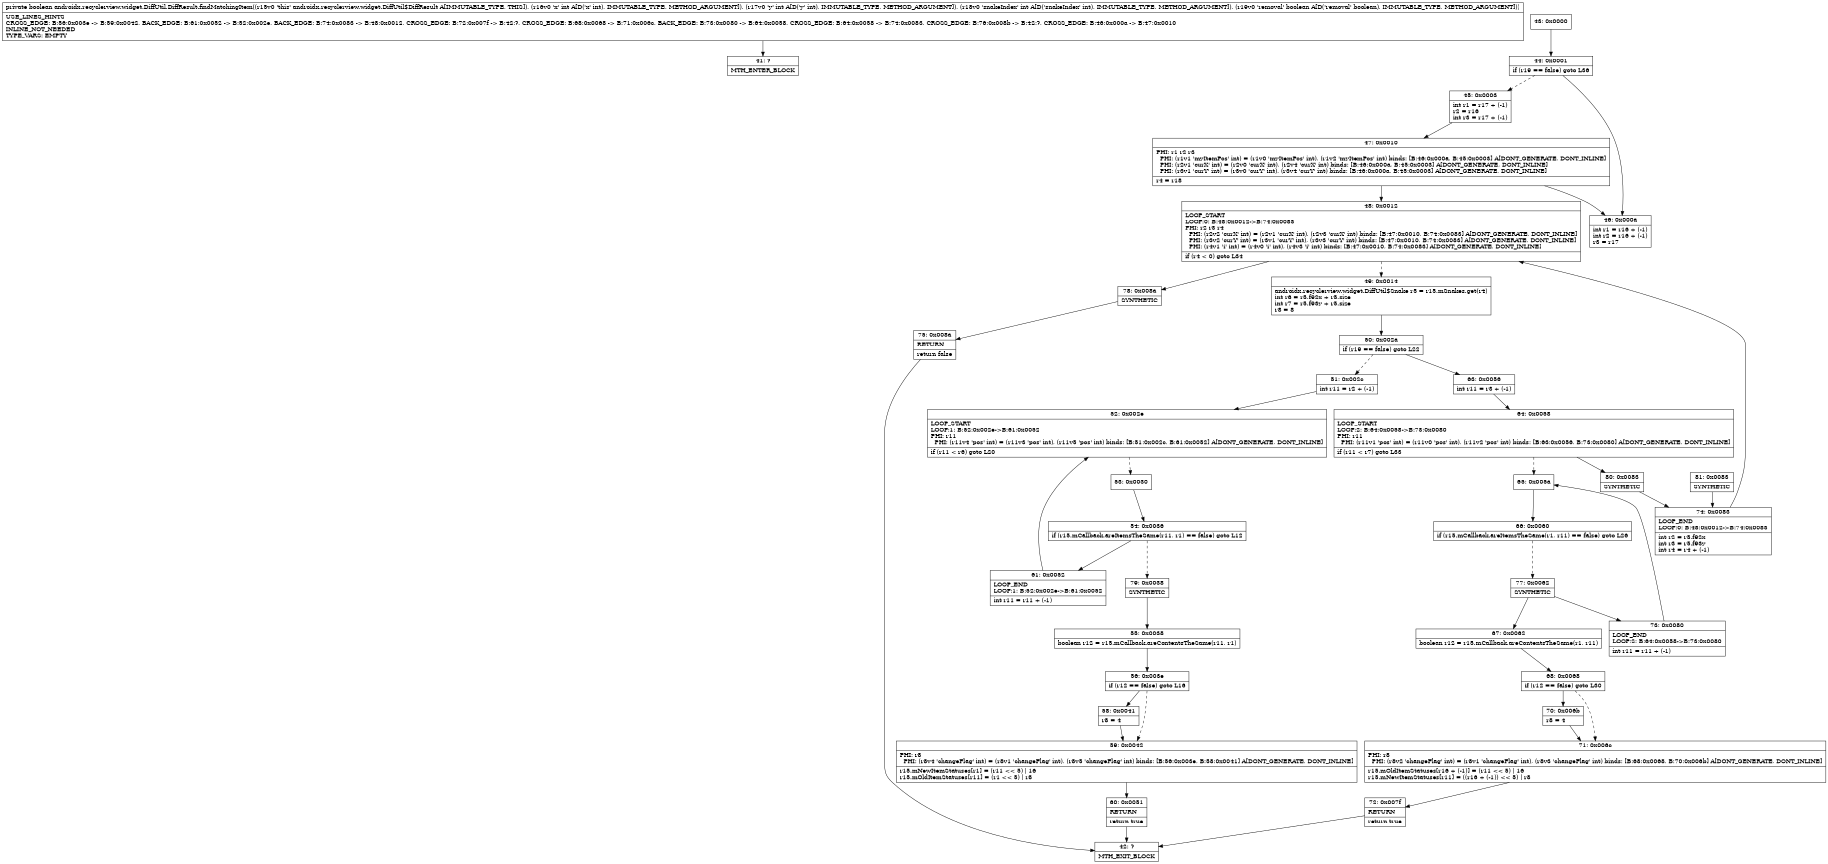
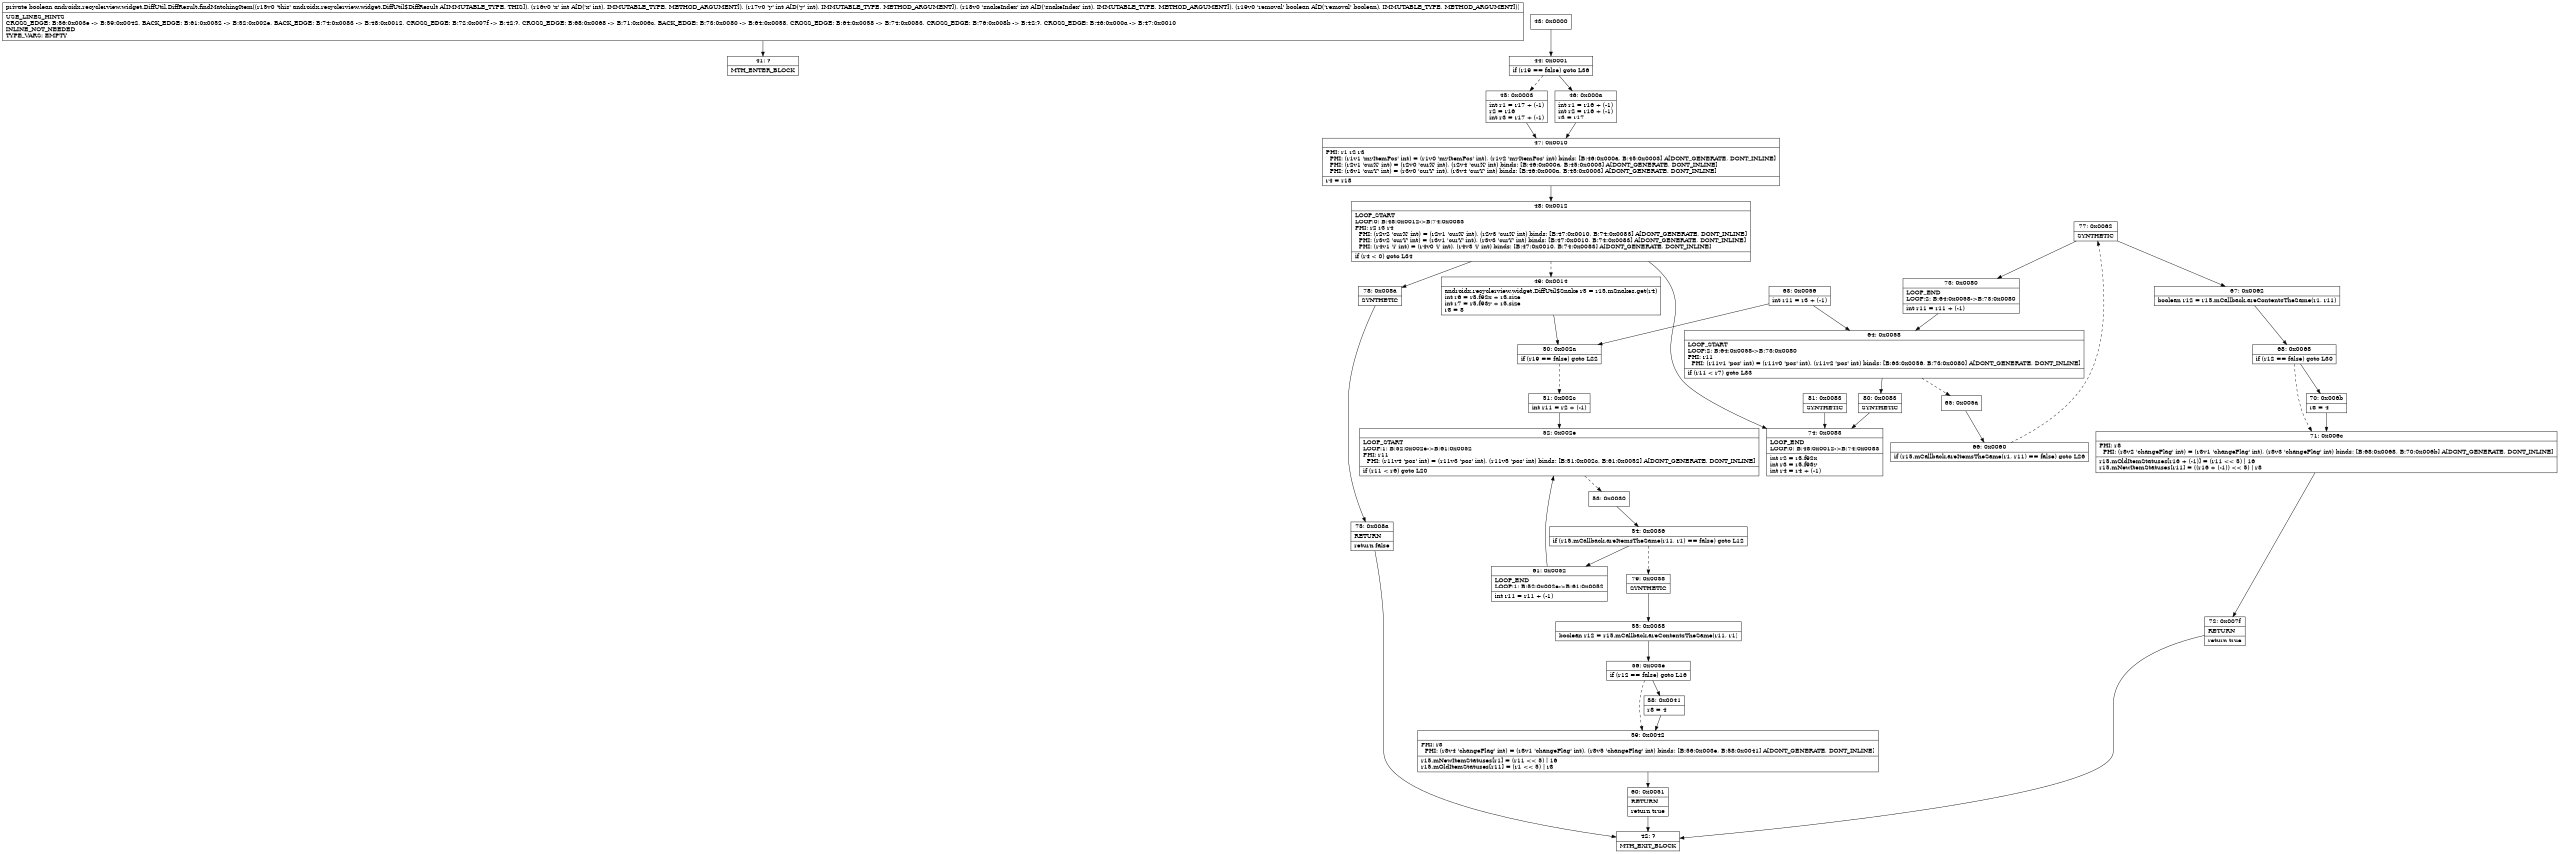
(1575, 197) -> (1572, 129)
(1717, 321) -> (1673, 364)
(1431, 364) -> (1685, 324)
(1643, 524) -> (1929, 321)
